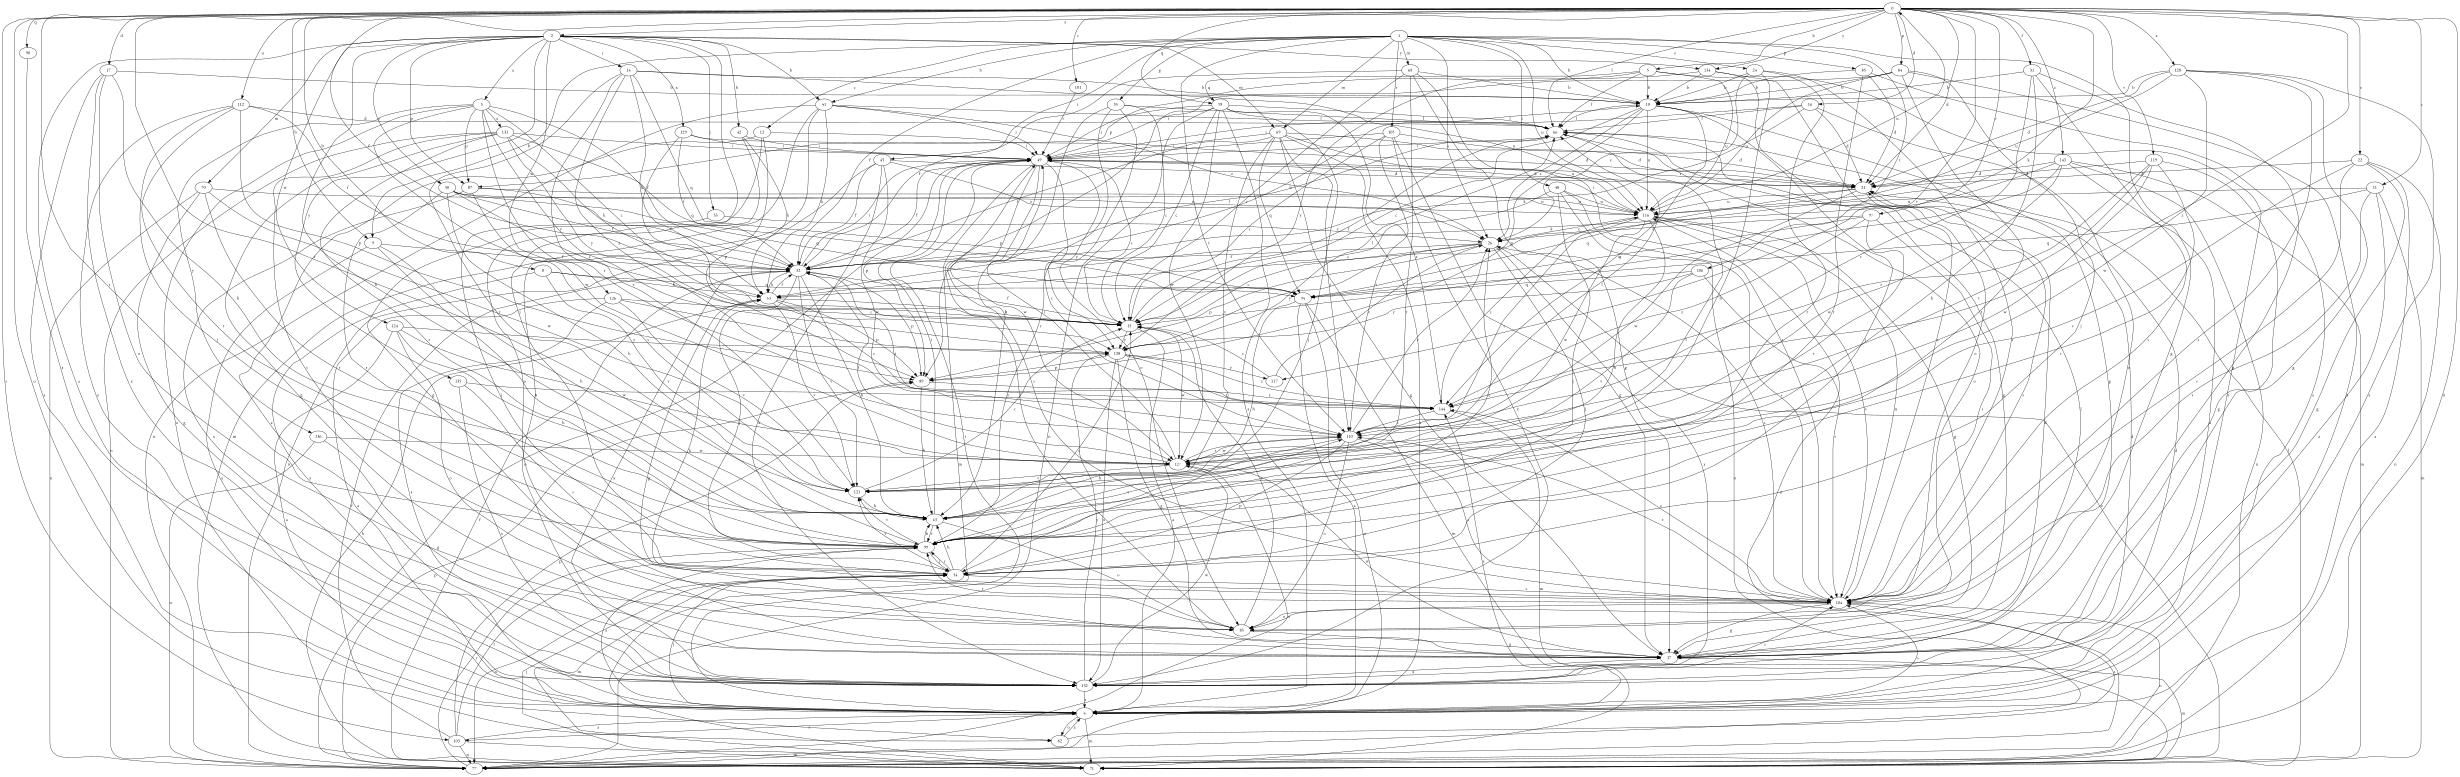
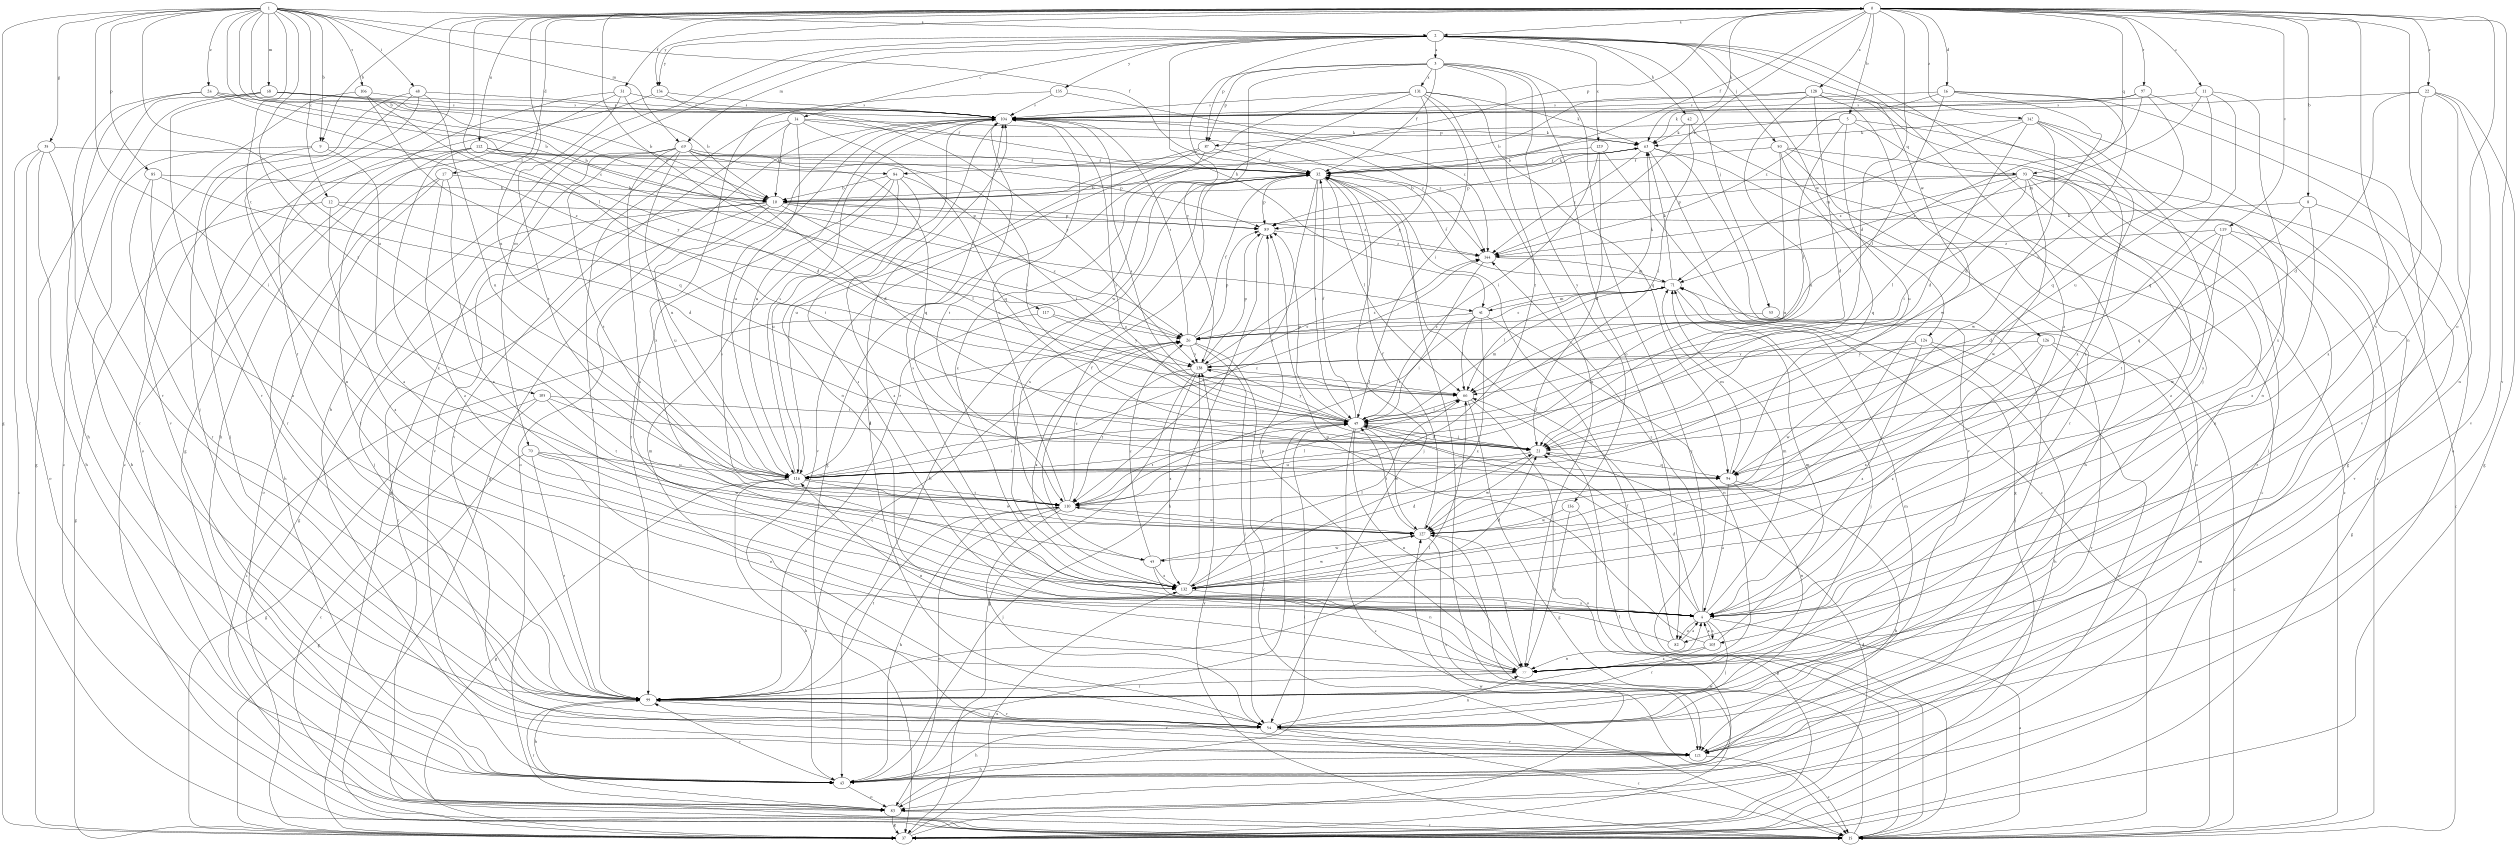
none -> (850, 22)
(28, 53) -> none
(1078, 87) -> none
(1679, 87) -> (1432, 185)
none -> (1500, 109)
(1335, 117) -> (449, 160)
(654, 284) -> (1814, 220)
(1514, 286) -> (1151, 399)
(2081, 326) -> (651, 451)
(1192, 363) -> (1121, 341)
(402, 385) -> (1516, 399)
(917, 391) -> (1289, 550)
(2169, 454) -> (222, 598)
(1240, 506) -> (1003, 617)
(1171, 520) -> (1987, 678)
(1519, 543) -> none
(207, 635) -> (1569, 295)
